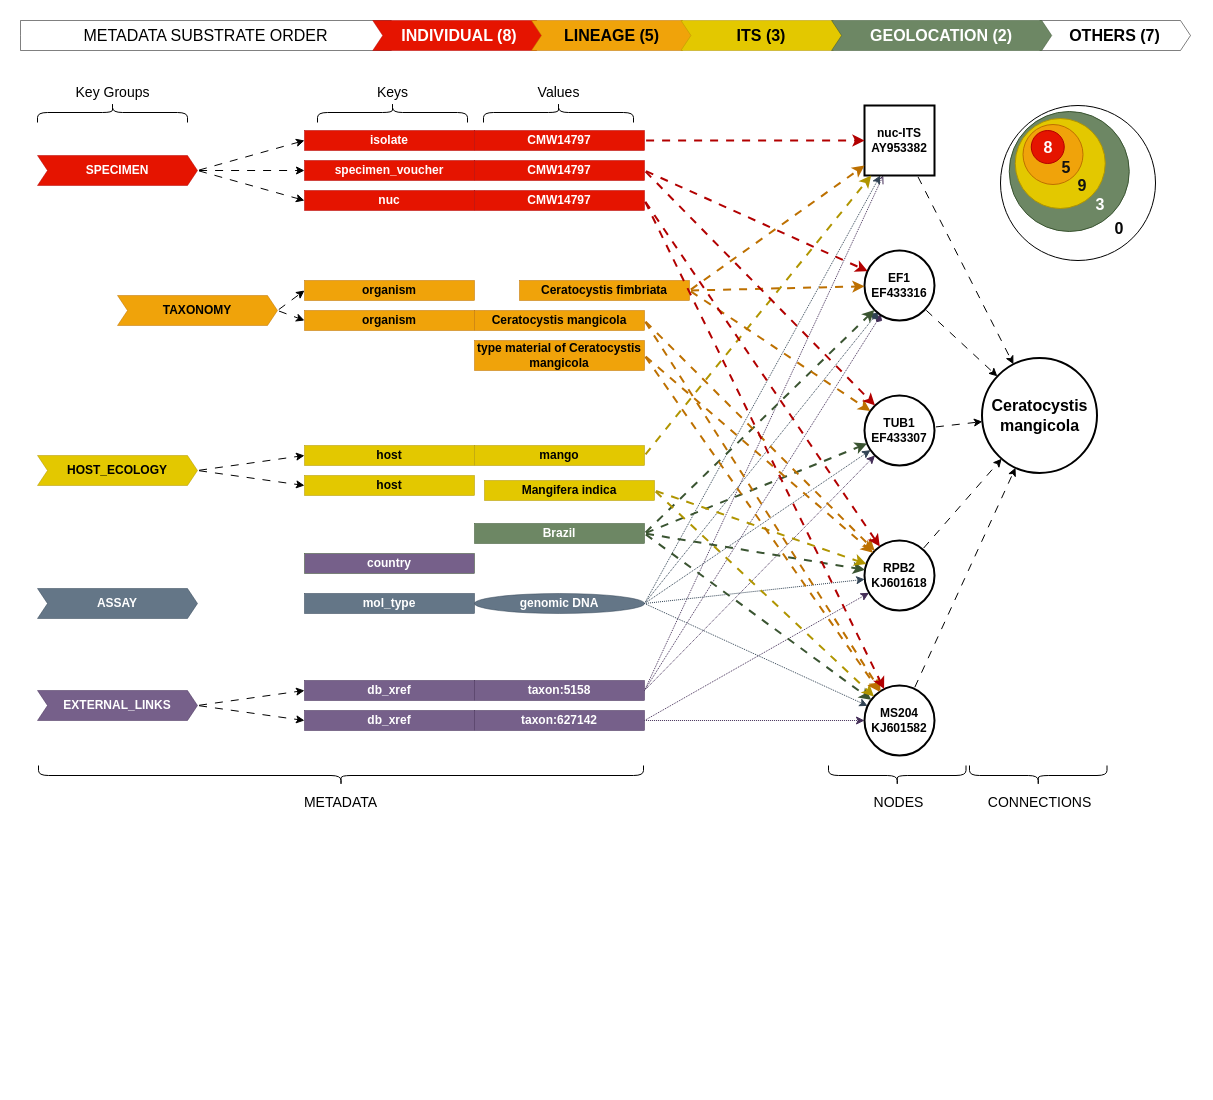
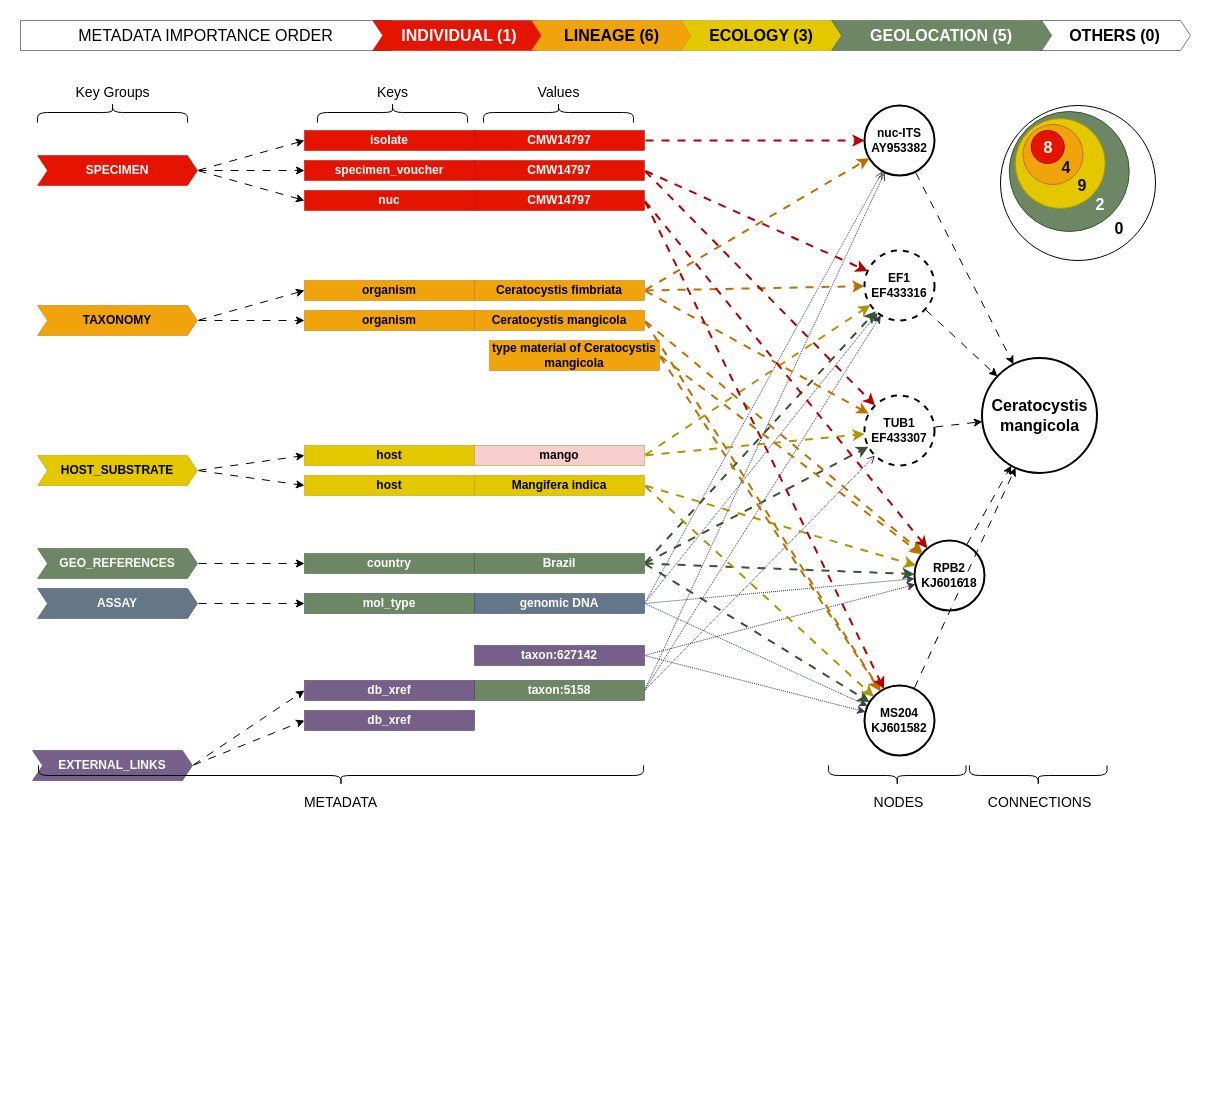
(206, 36) -> (206, 36)
(460, 36) -> (460, 36)
(612, 36) -> (612, 36)
(762, 36) -> (762, 36)
(942, 36) -> (942, 36)
(1115, 36) -> (1115, 36)
(900, 141) -> (900, 141)
(1067, 168) -> (1067, 168)
(876, 183) -> (879, 178)
(1101, 205) -> (1101, 205)
(900, 286) -> (900, 286)
(605, 291) -> (560, 291)
(198, 311) -> (118, 321)
(870, 322) -> (871, 321)
(876, 322) -> (876, 322)
(560, 356) -> (575, 356)
(708, 377) -> (819, 339)
(900, 431) -> (900, 431)
none -> (824, 438)
(560, 456) -> (560, 456)
(864, 466) -> (869, 462)
(118, 471) -> (118, 471)
(570, 491) -> (560, 486)
(560, 534) -> (560, 564)
(717, 555) -> none
none -> (118, 564)
none -> (248, 564)
(390, 564) -> (390, 564)
(900, 576) -> (950, 576)
none -> (248, 604)
(390, 604) -> (390, 604)
(560, 604) -> (560, 604)
(560, 691) -> (560, 691)
(118, 706) -> (113, 766)
(560, 721) -> (560, 656)
